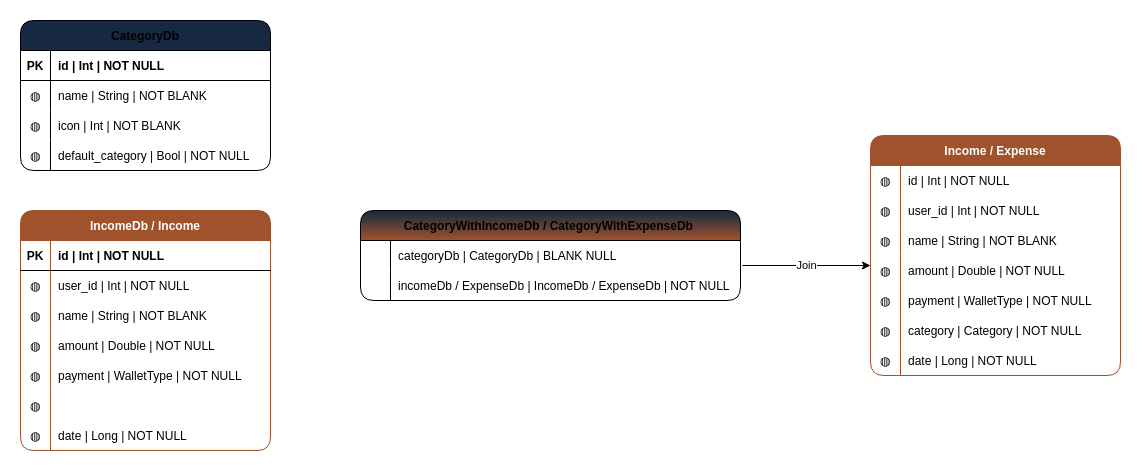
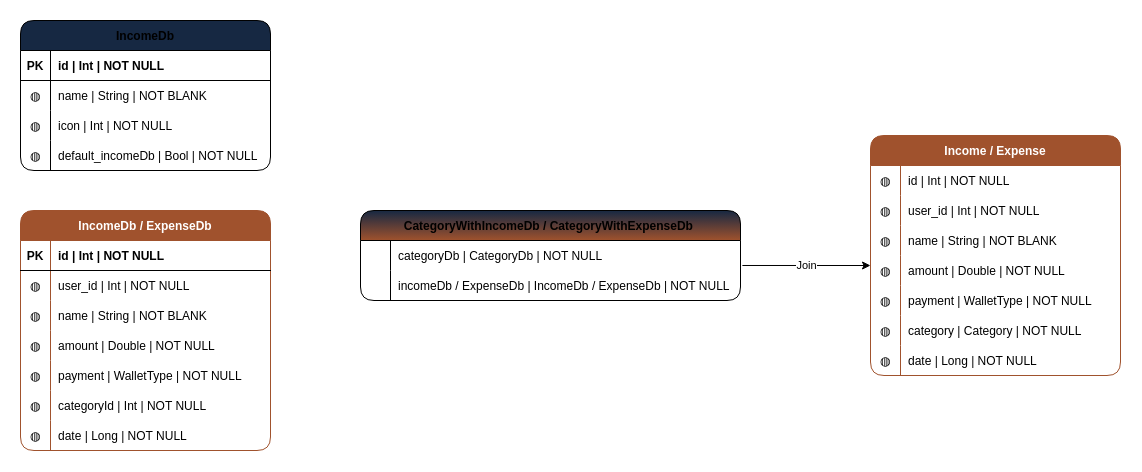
(145, 36) -> (145, 36)
(119, 126) -> (116, 126)
(158, 156) -> (157, 156)
(145, 226) -> (145, 226)
(508, 256) -> (501, 256)
none -> (161, 406)
